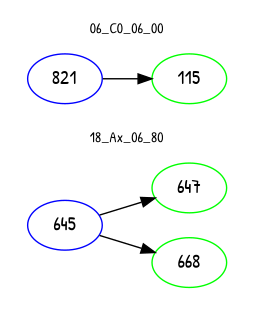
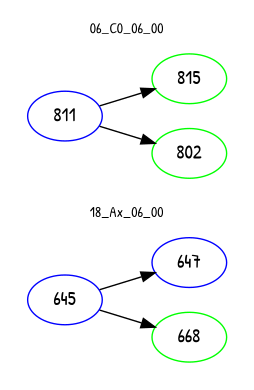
(65, 79) -> (65, 116)
(189, 79) -> (189, 79)
(127, 139) -> (127, 214)
none -> (189, 153)
(189, 188) -> (189, 263)
